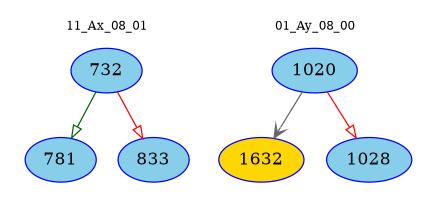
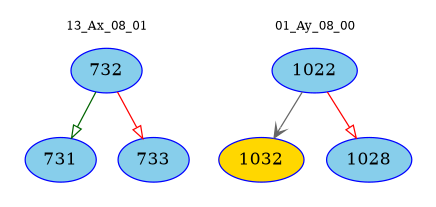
(107, 27) -> (107, 27)
(315, 71) -> (315, 71)
(61, 160) -> (61, 160)
(154, 160) -> (154, 160)
(261, 160) -> (261, 160)
